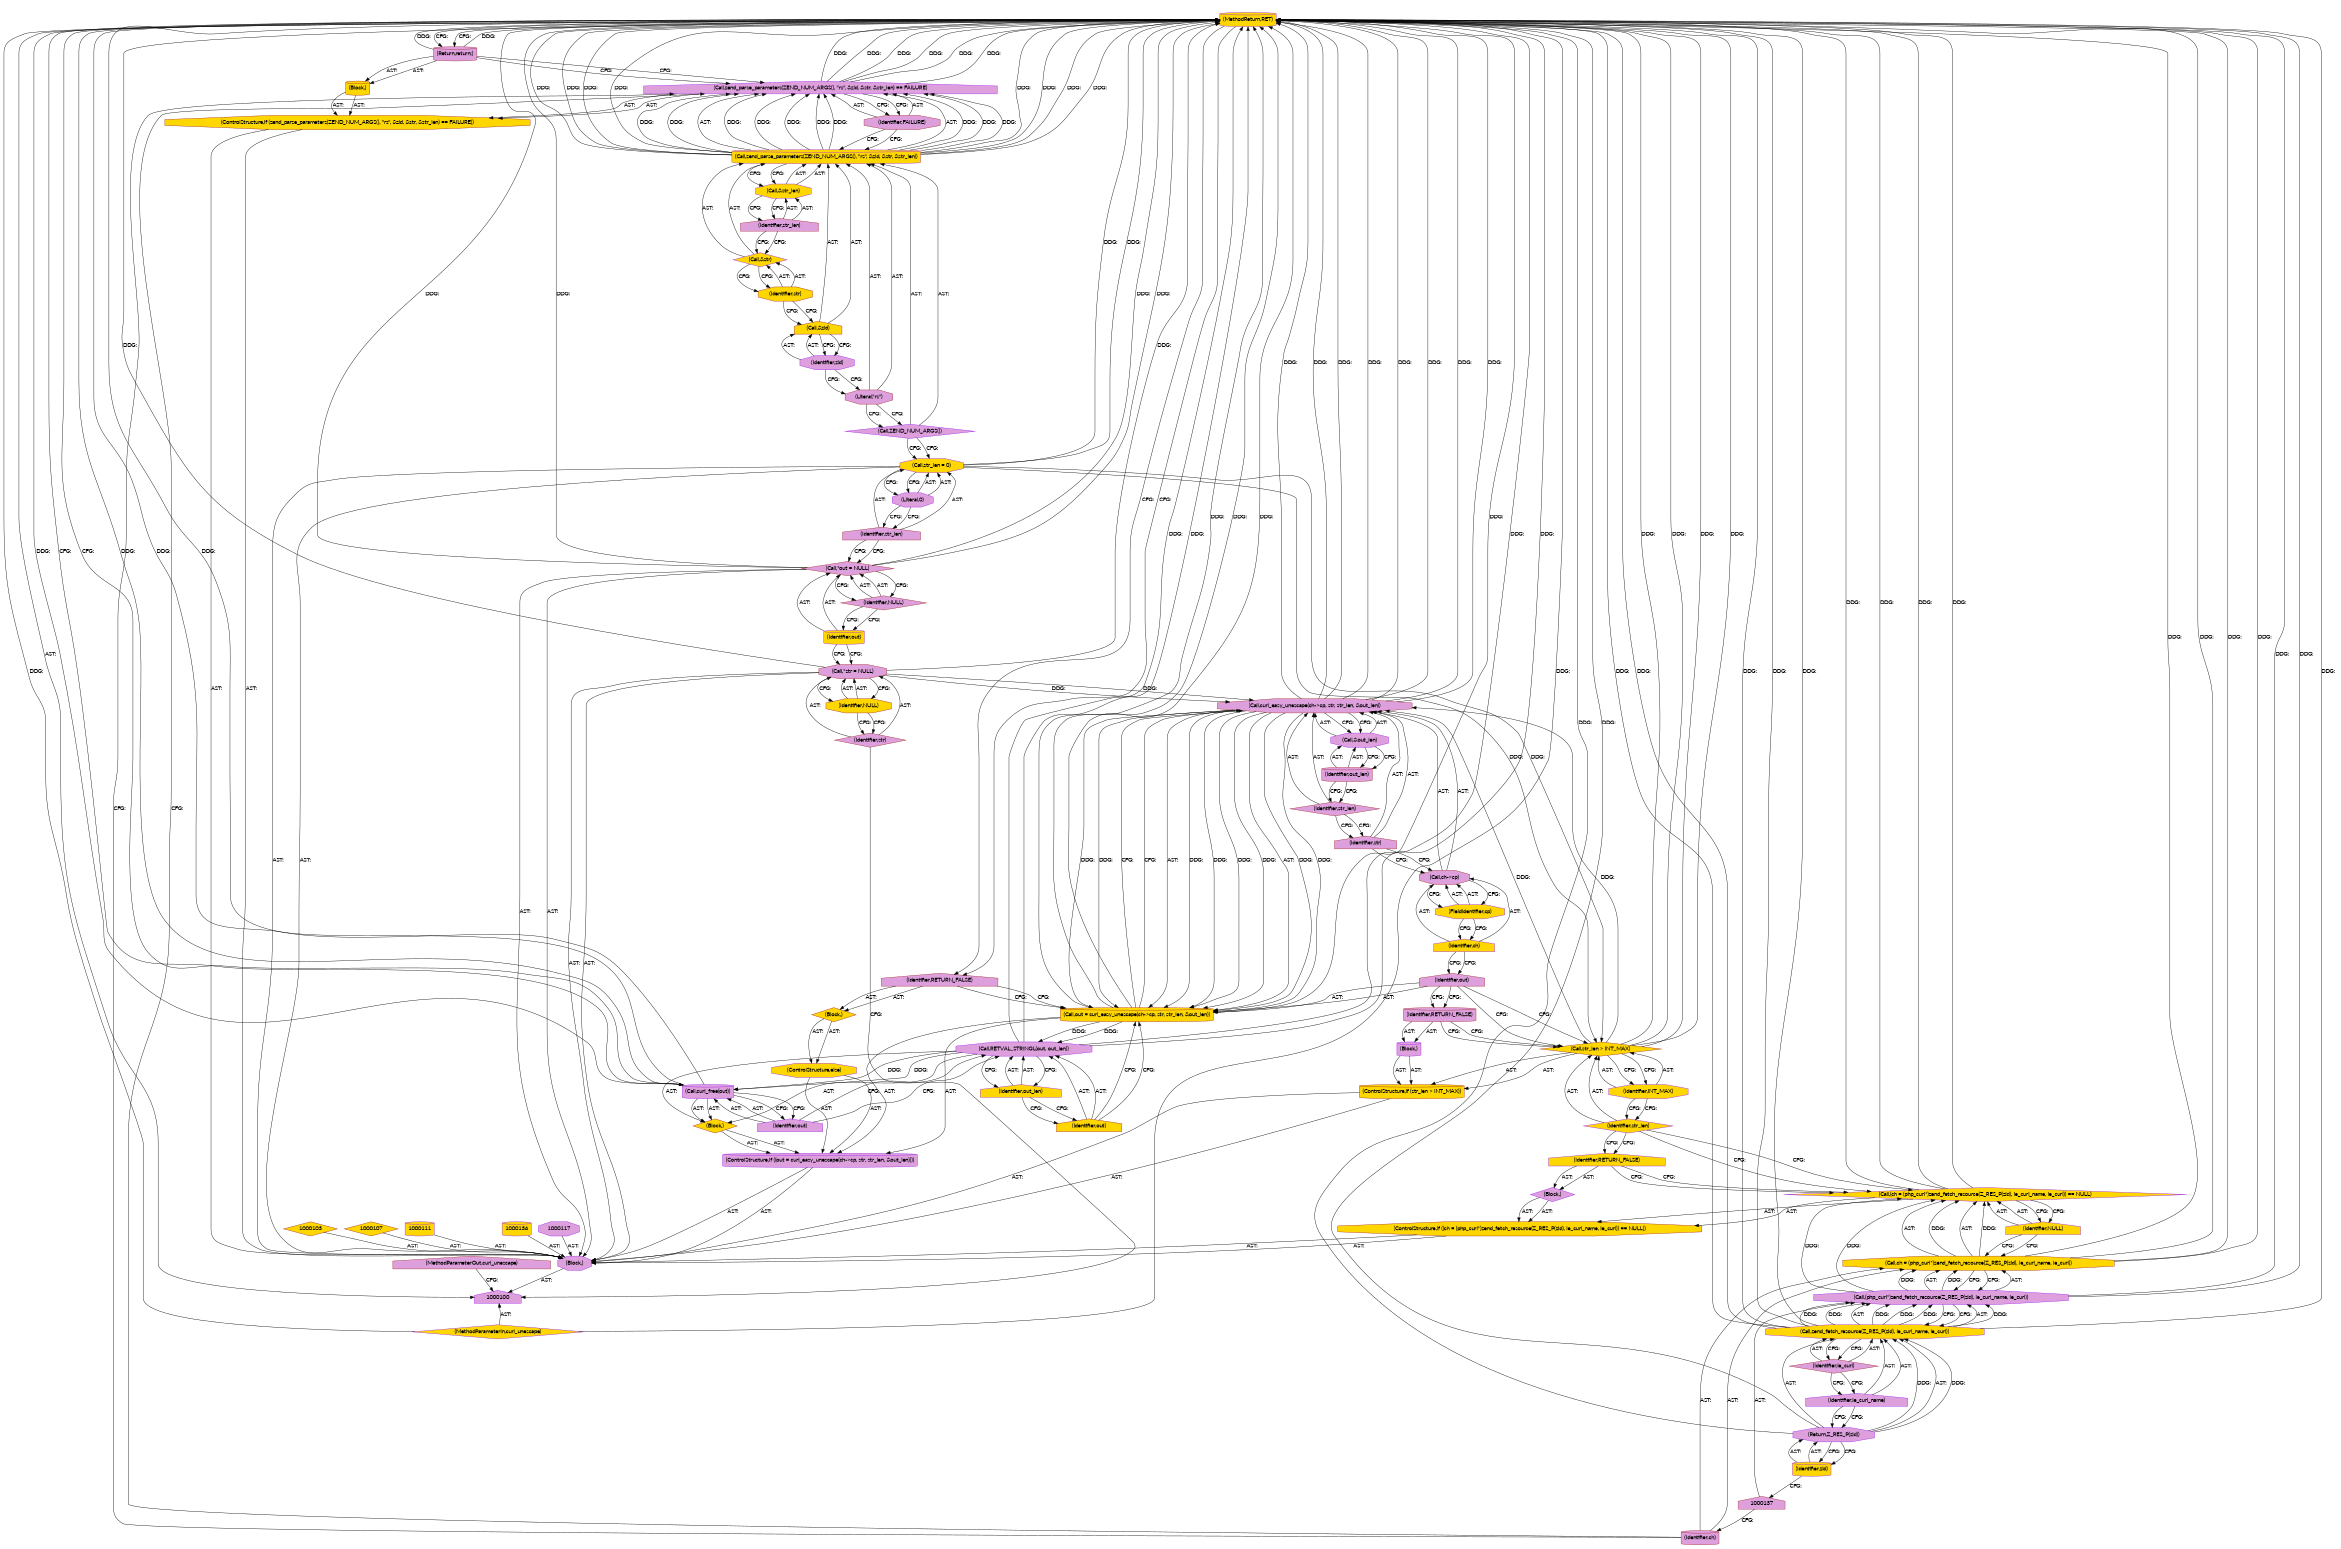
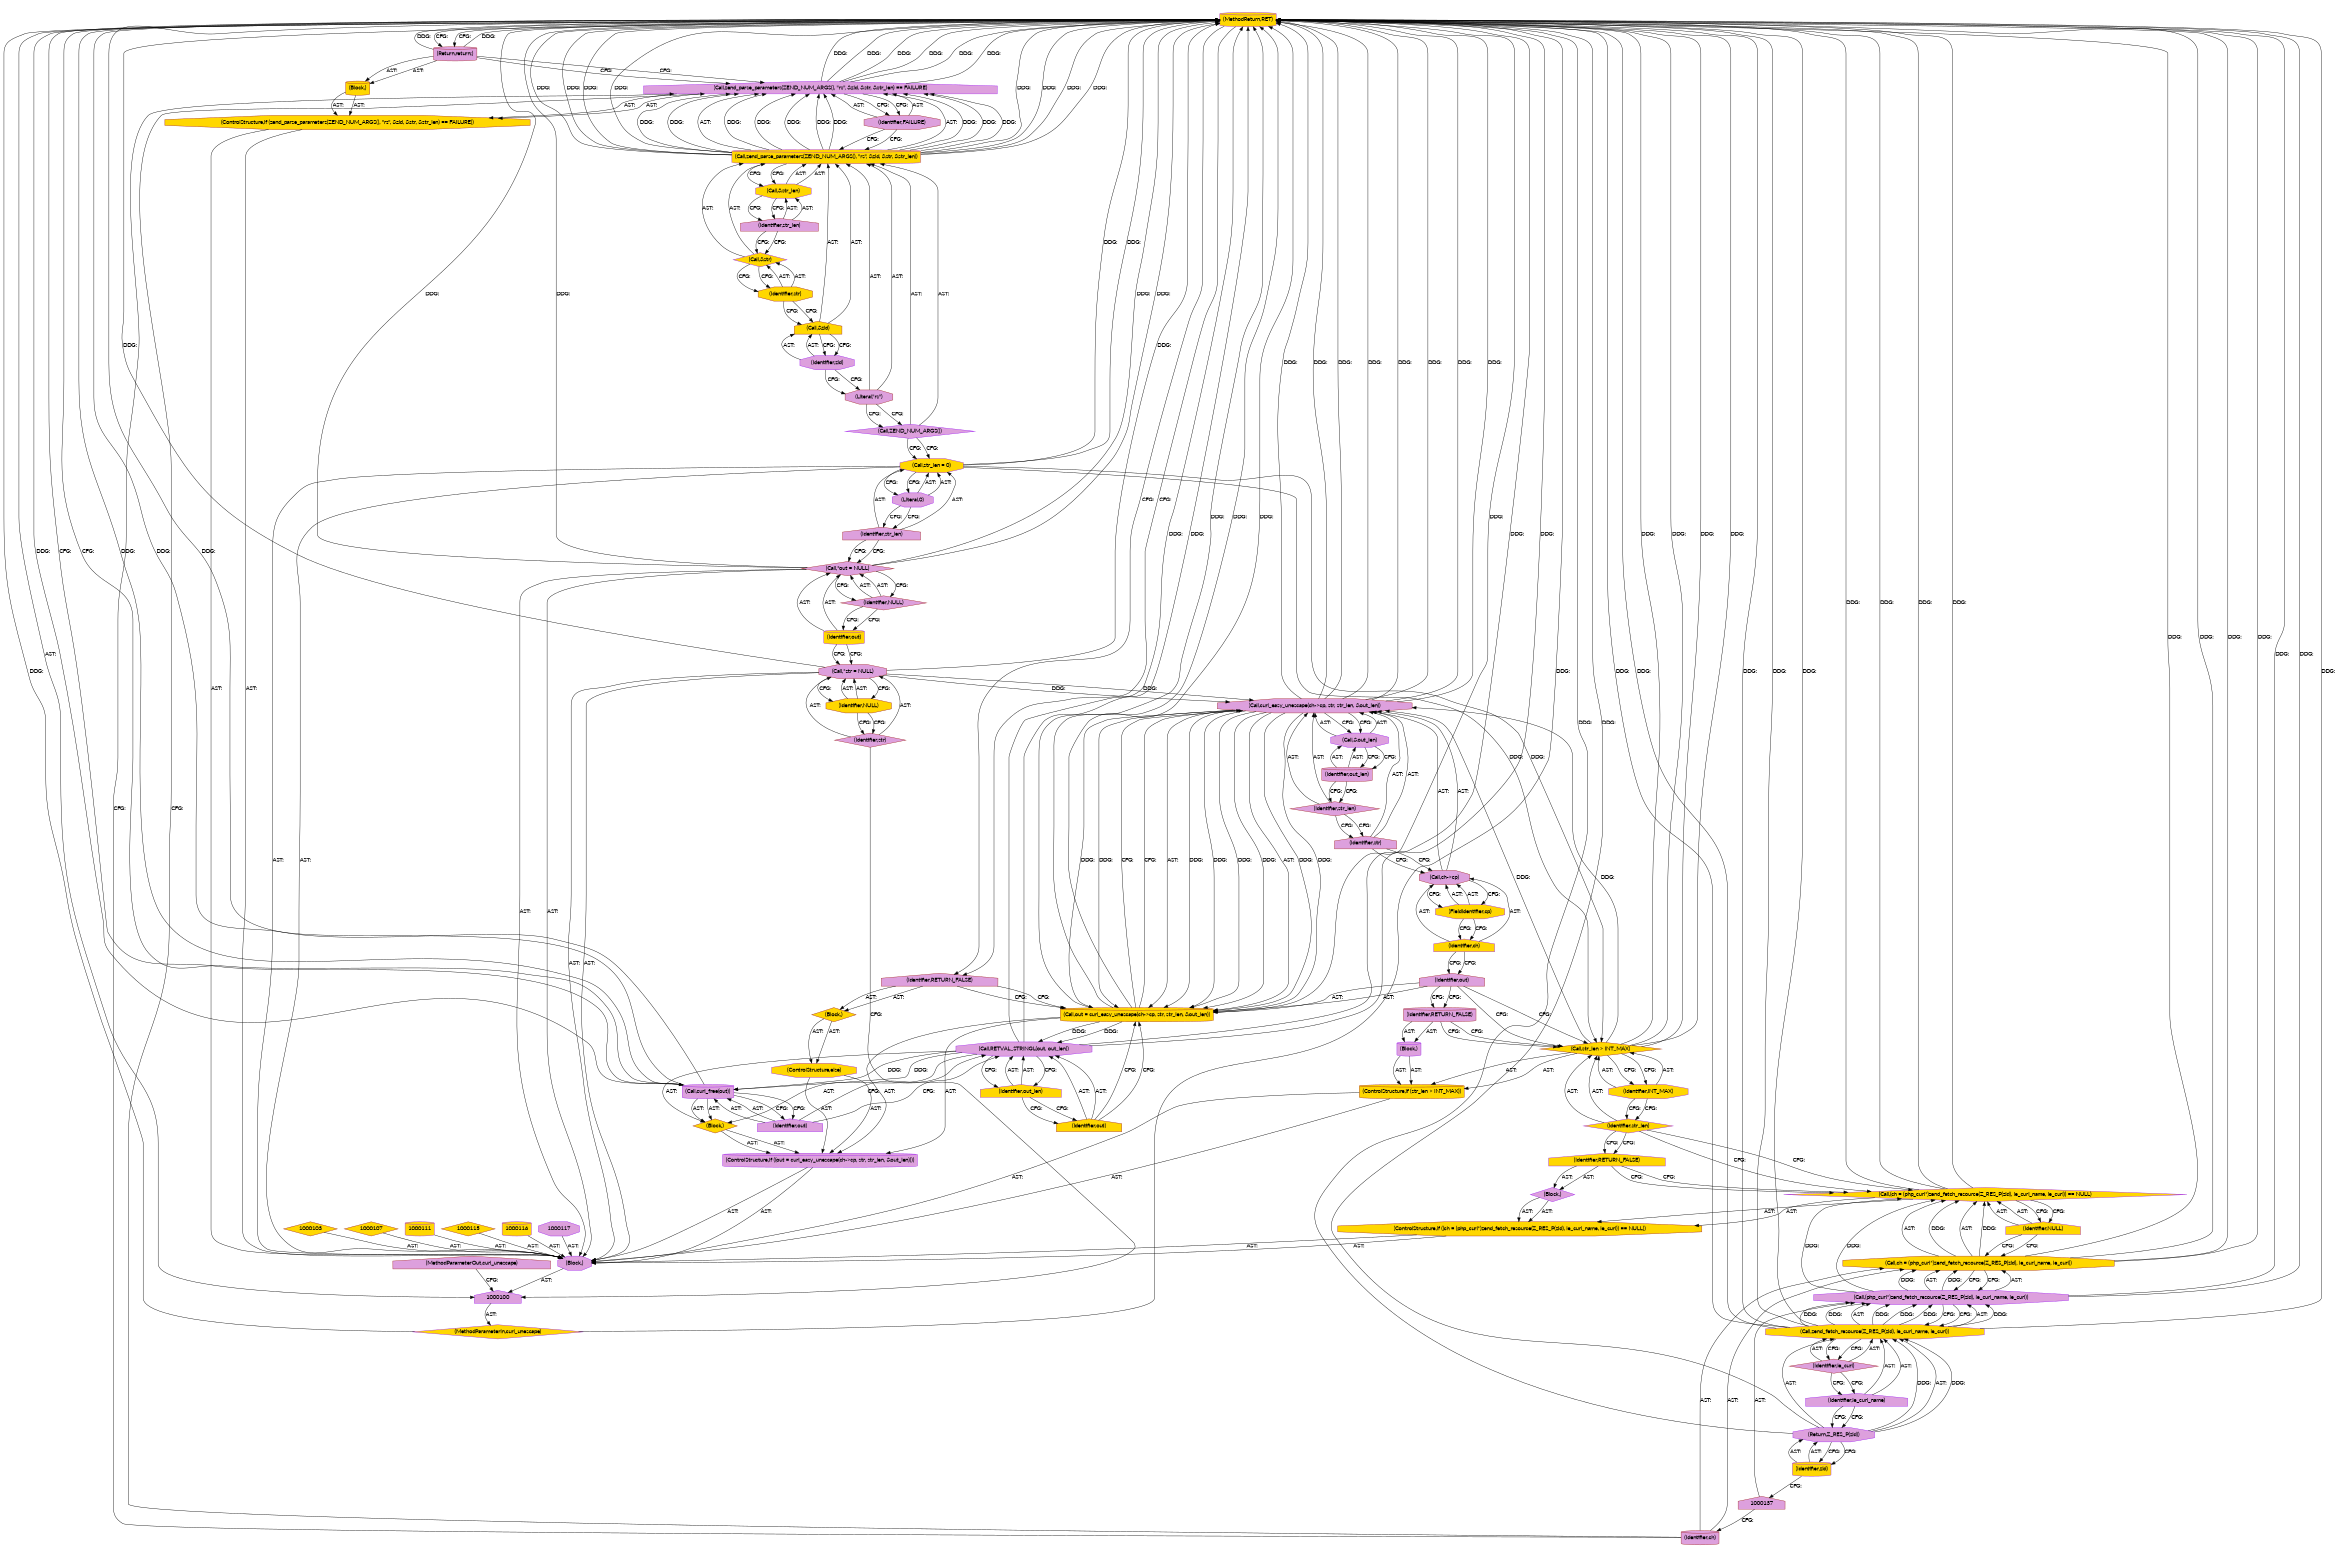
none -> (468, 1229)
(517, 1229) -> (517, 1229)
(500, 1316) -> (485, 1312)
